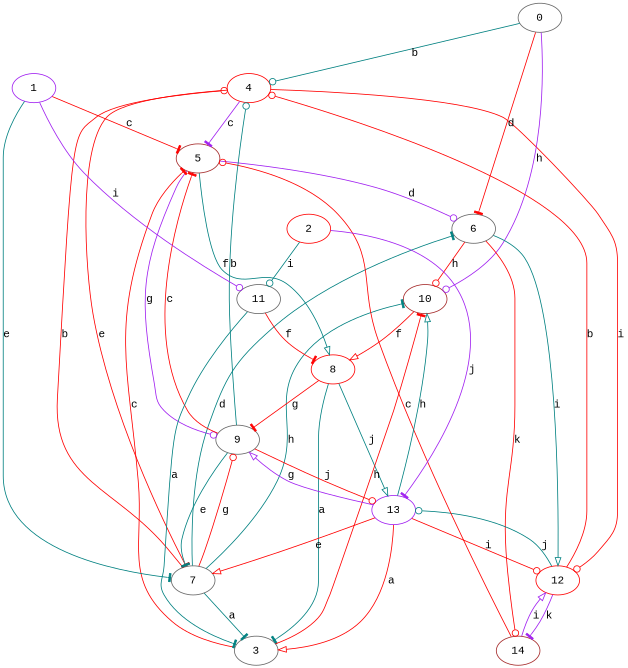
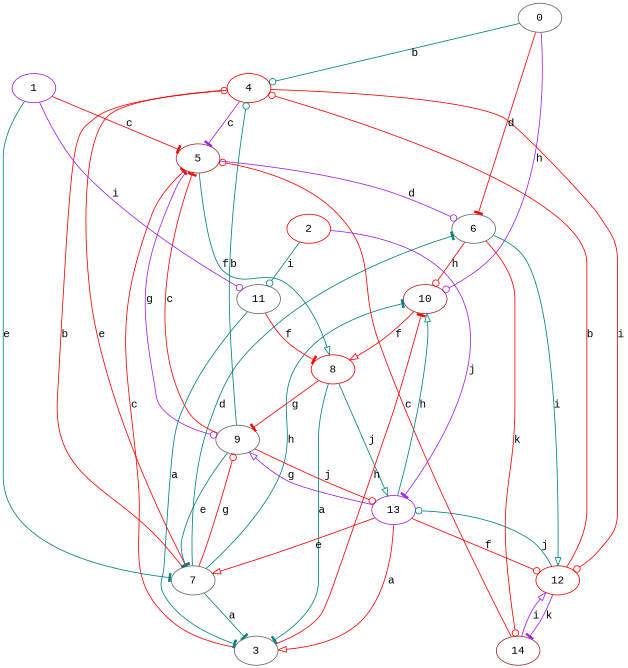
(489, 545) -> (489, 545)
